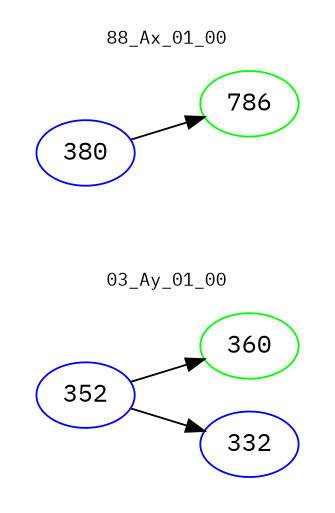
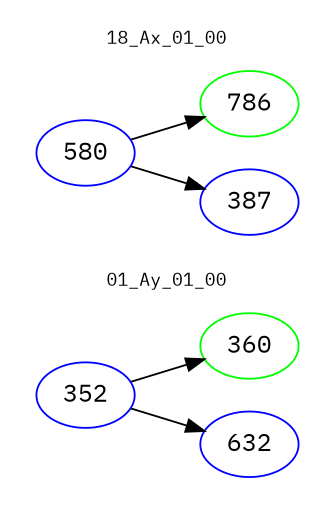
(168, 39) -> (168, 39)
(86, 153) -> (86, 153)
none -> (249, 202)
(168, 281) -> (168, 281)
(249, 444) -> (249, 444)
